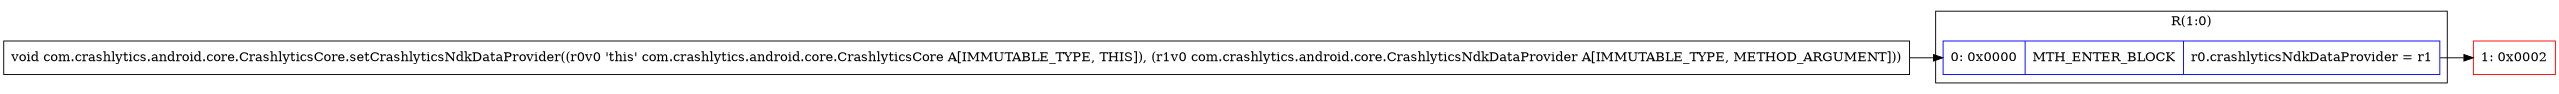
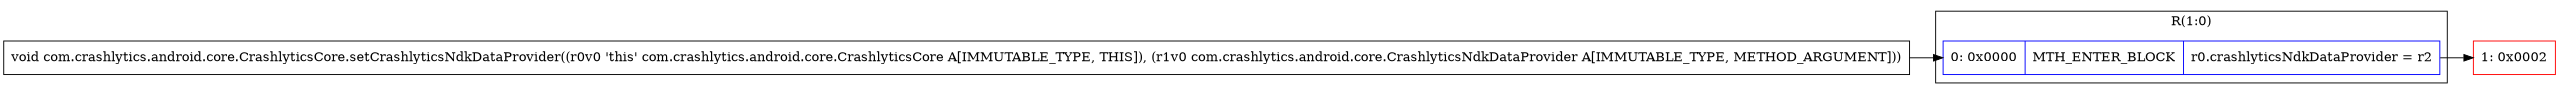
(2312, 57) -> (2312, 57)
